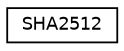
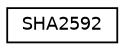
(62, 25) -> (62, 25)
